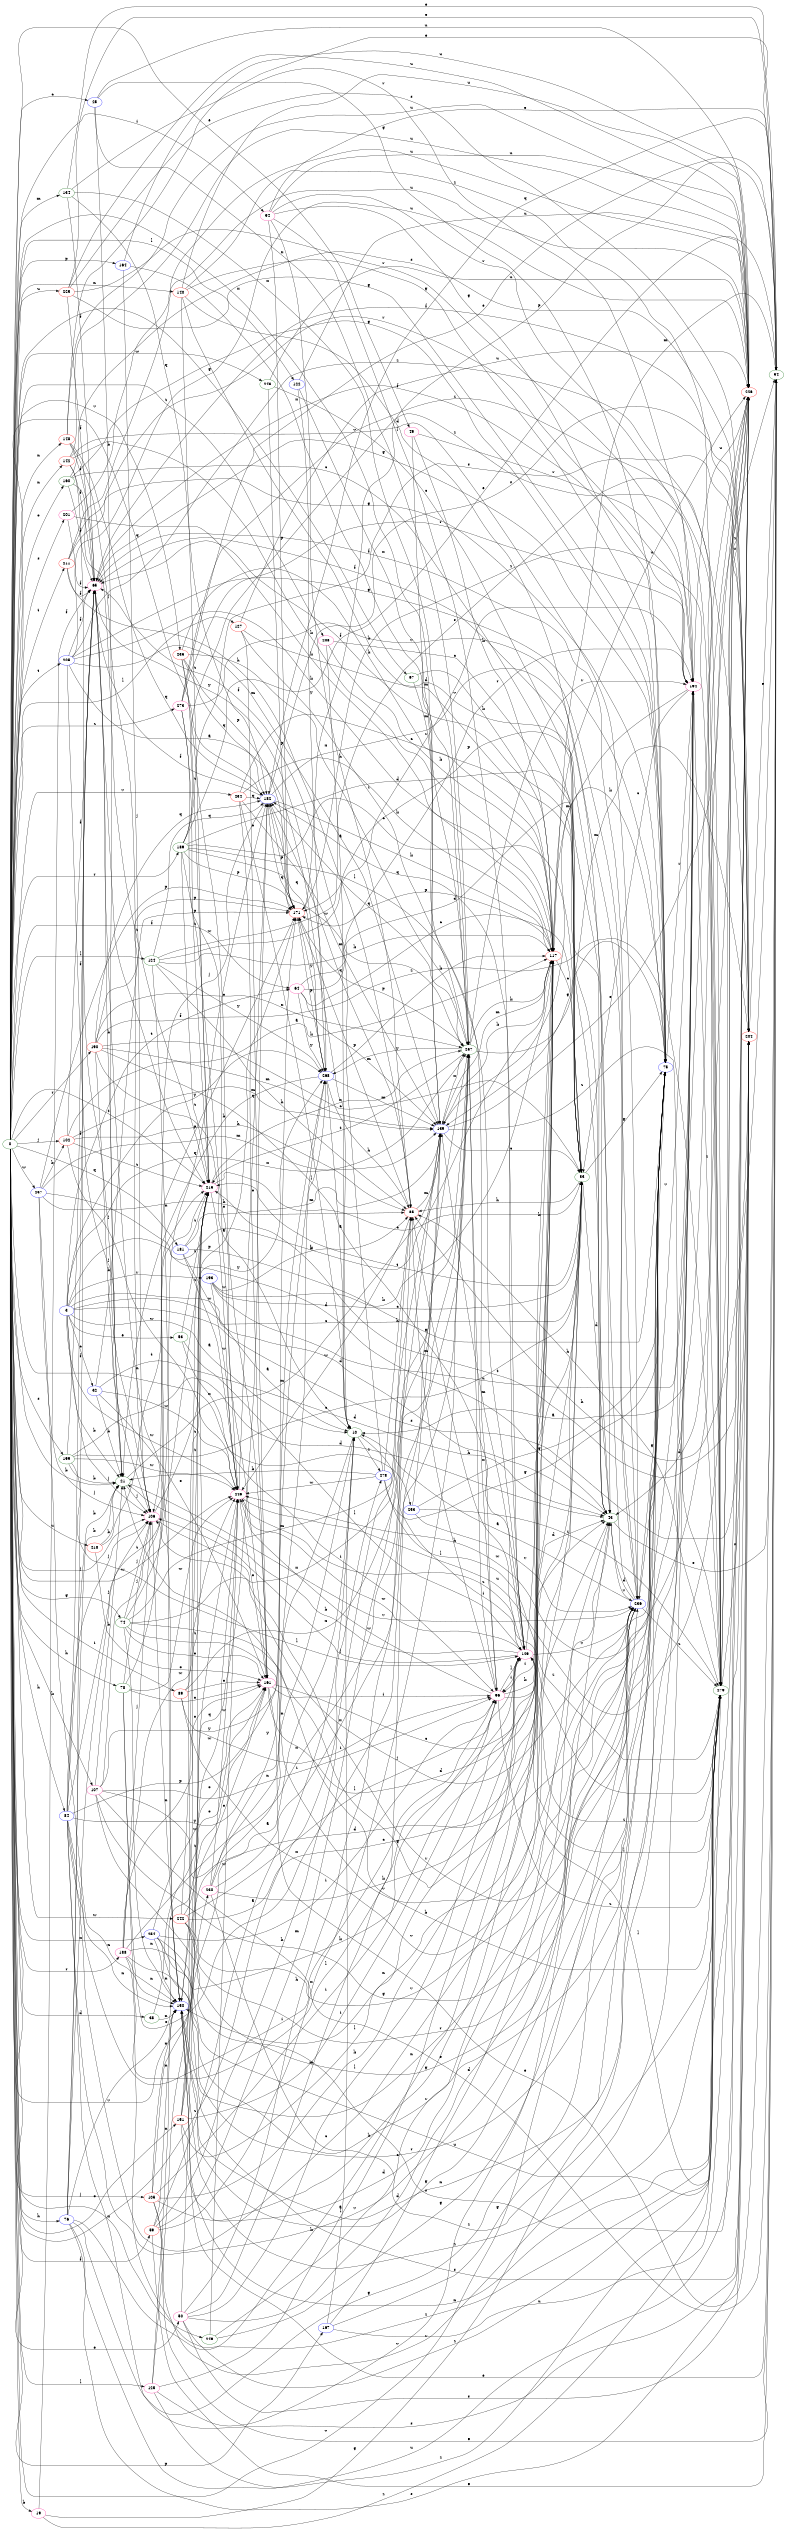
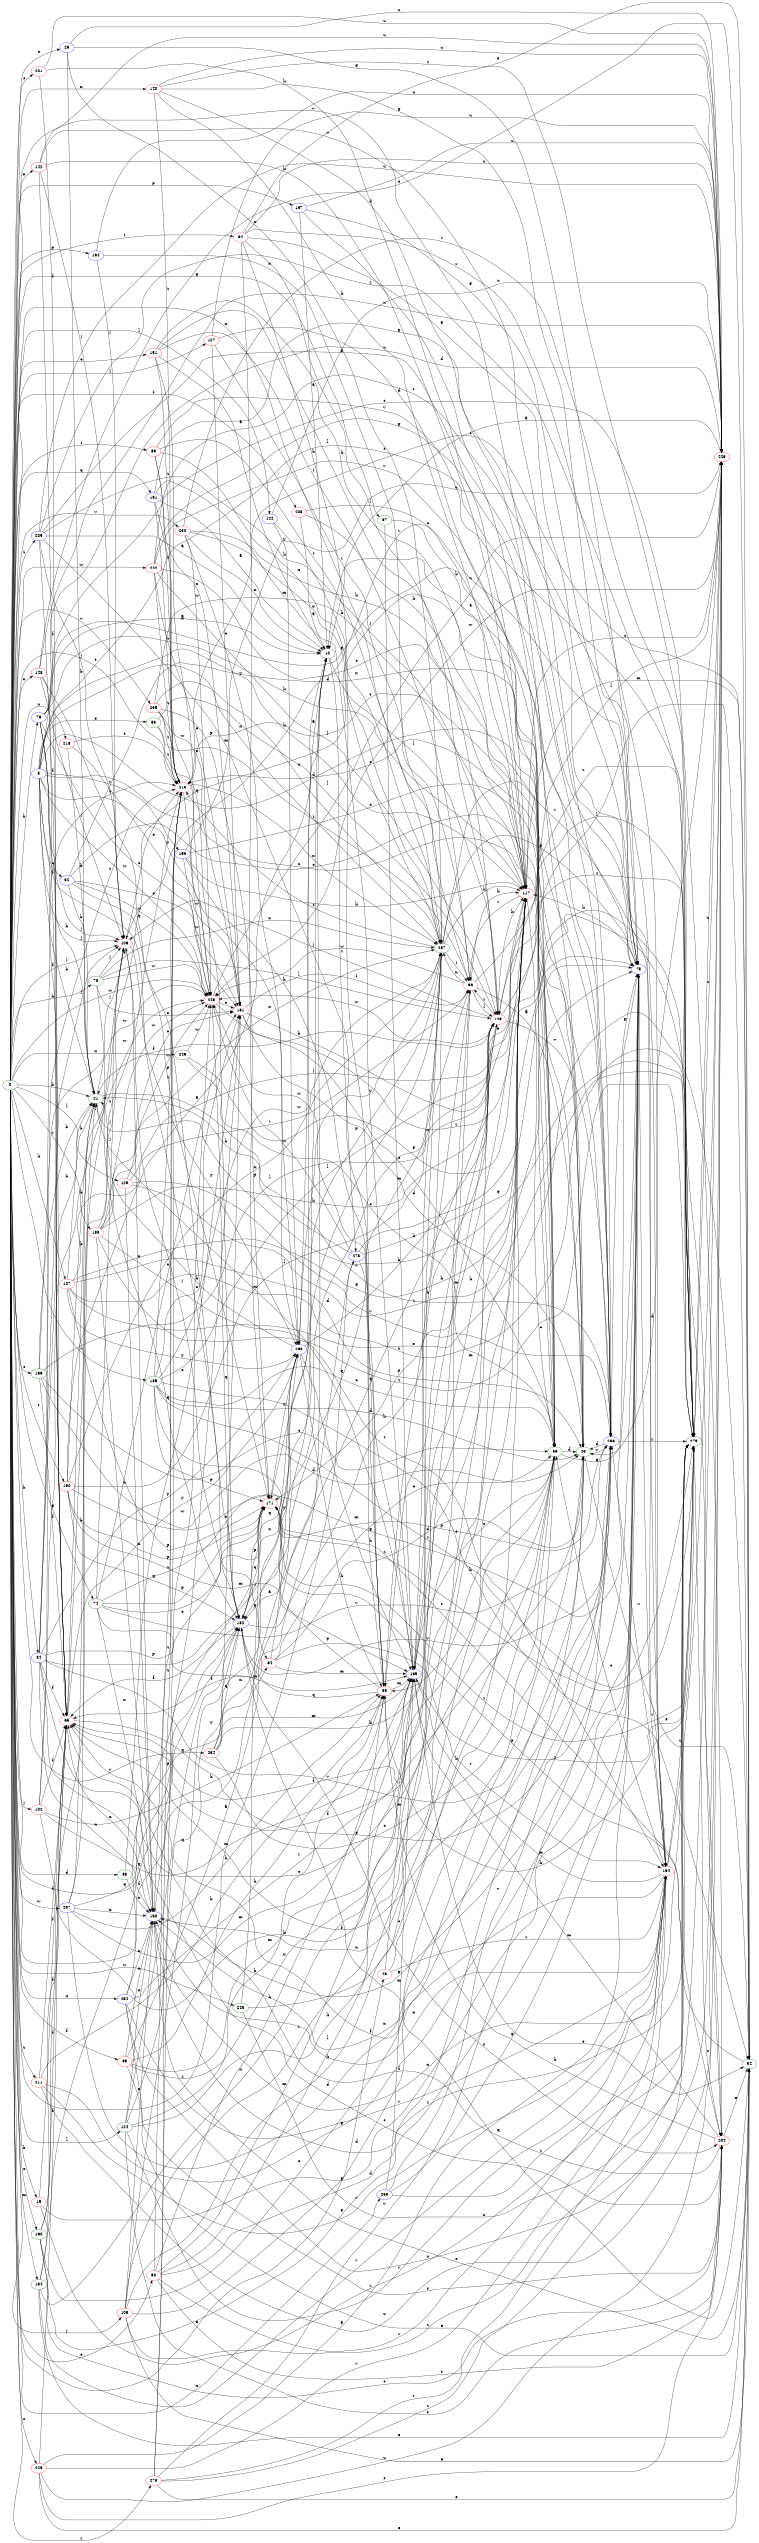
(310, 996) -> none
(355, 1109) -> (533, 865)
(52, 1168) -> (82, 1605)
